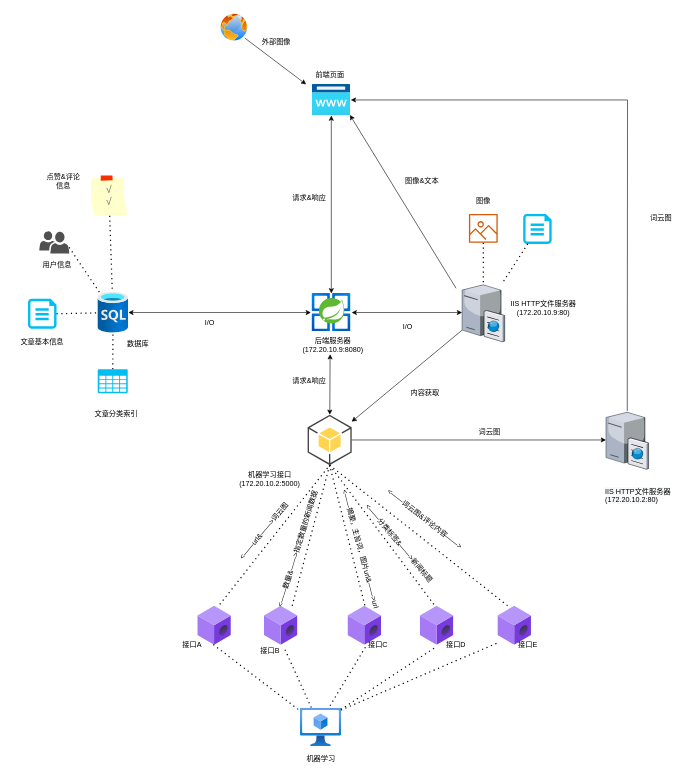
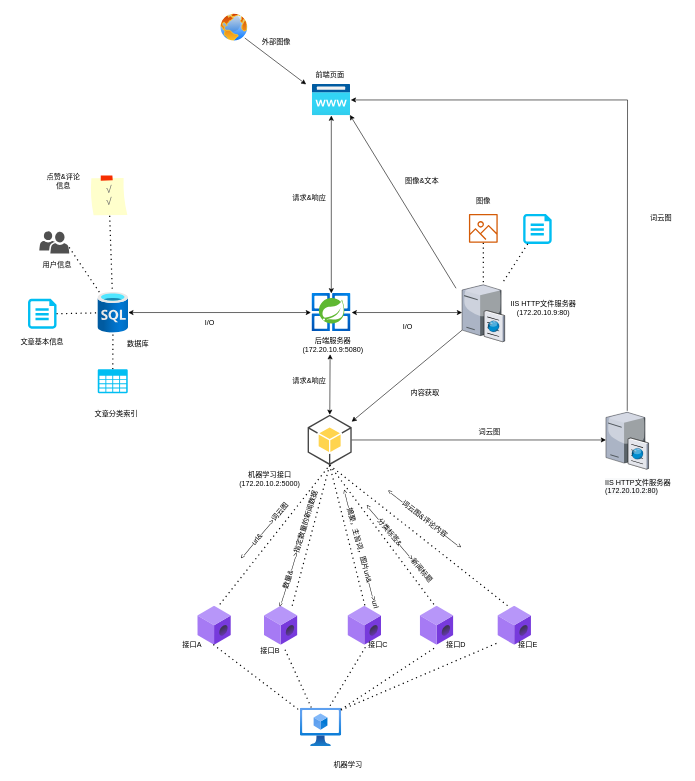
(333, 345) -> (333, 345)
(644, 495) -> (644, 486)
(321, 759) -> (348, 765)
